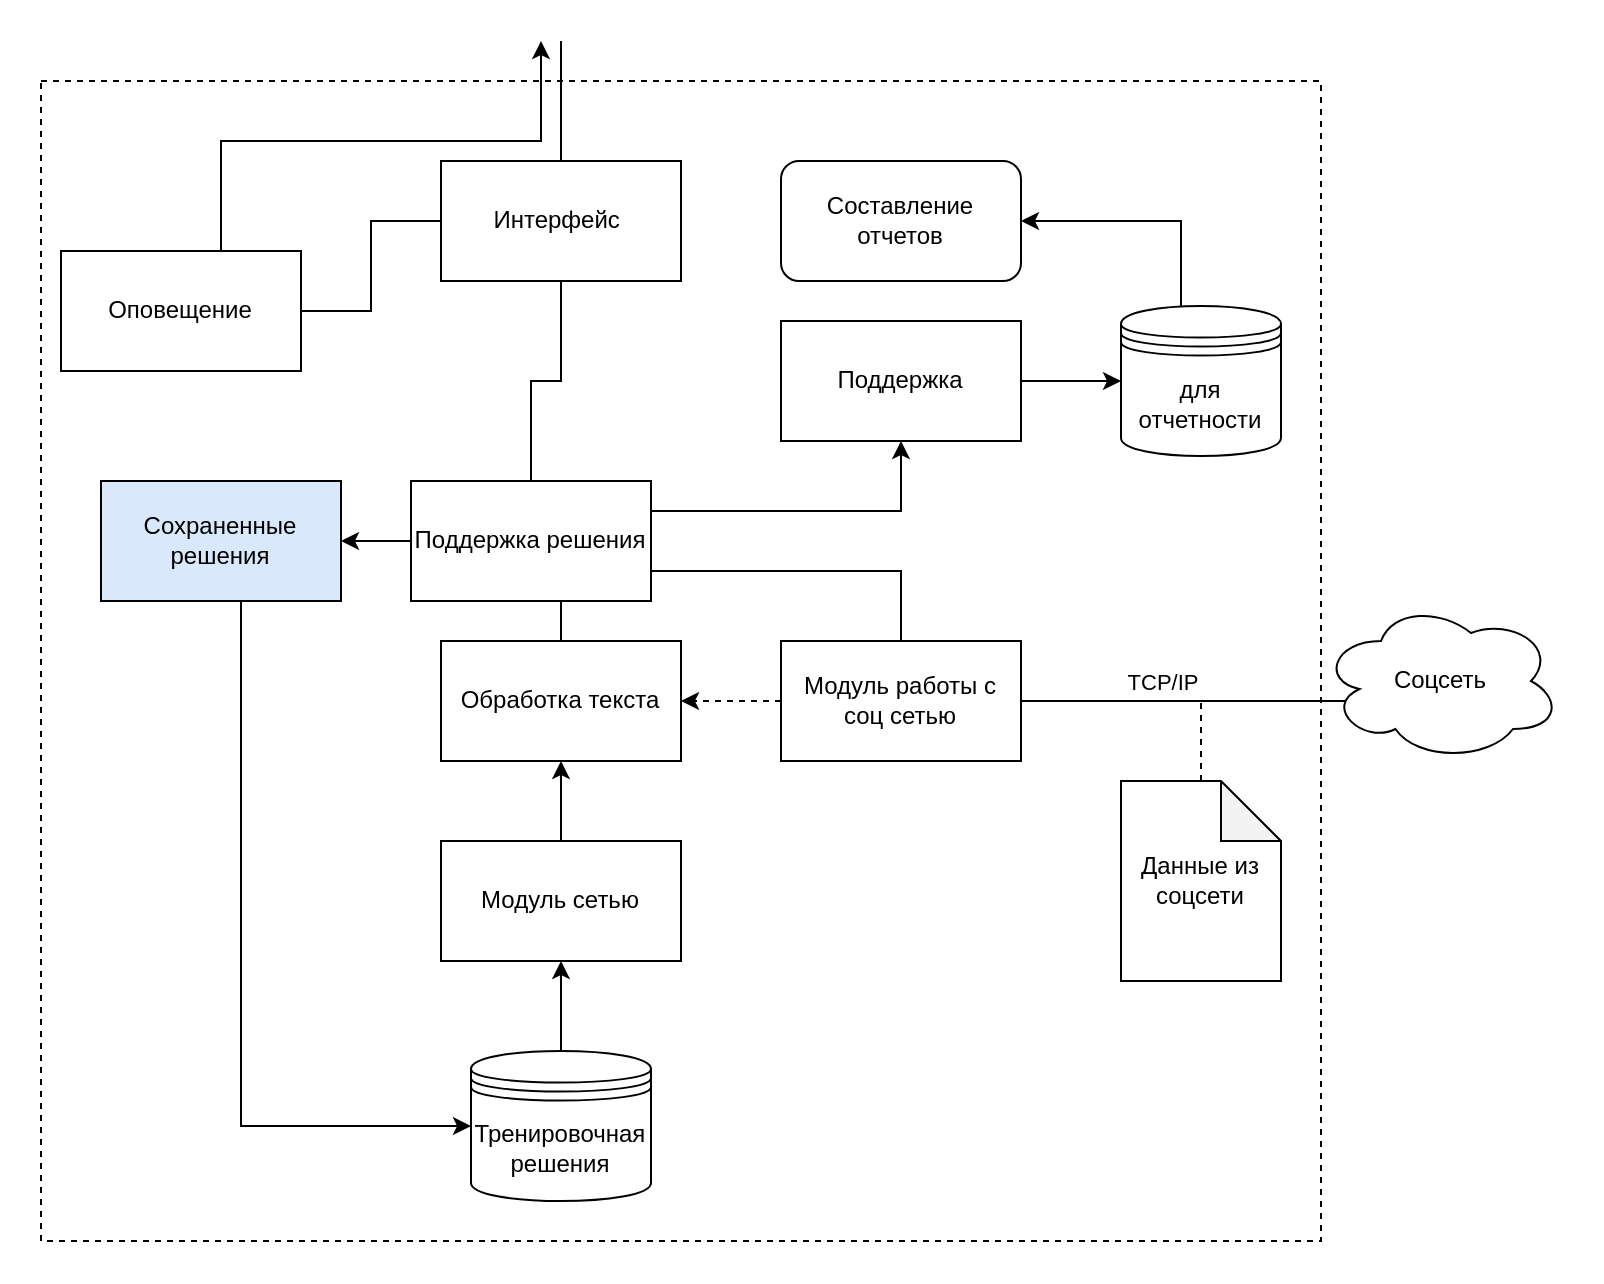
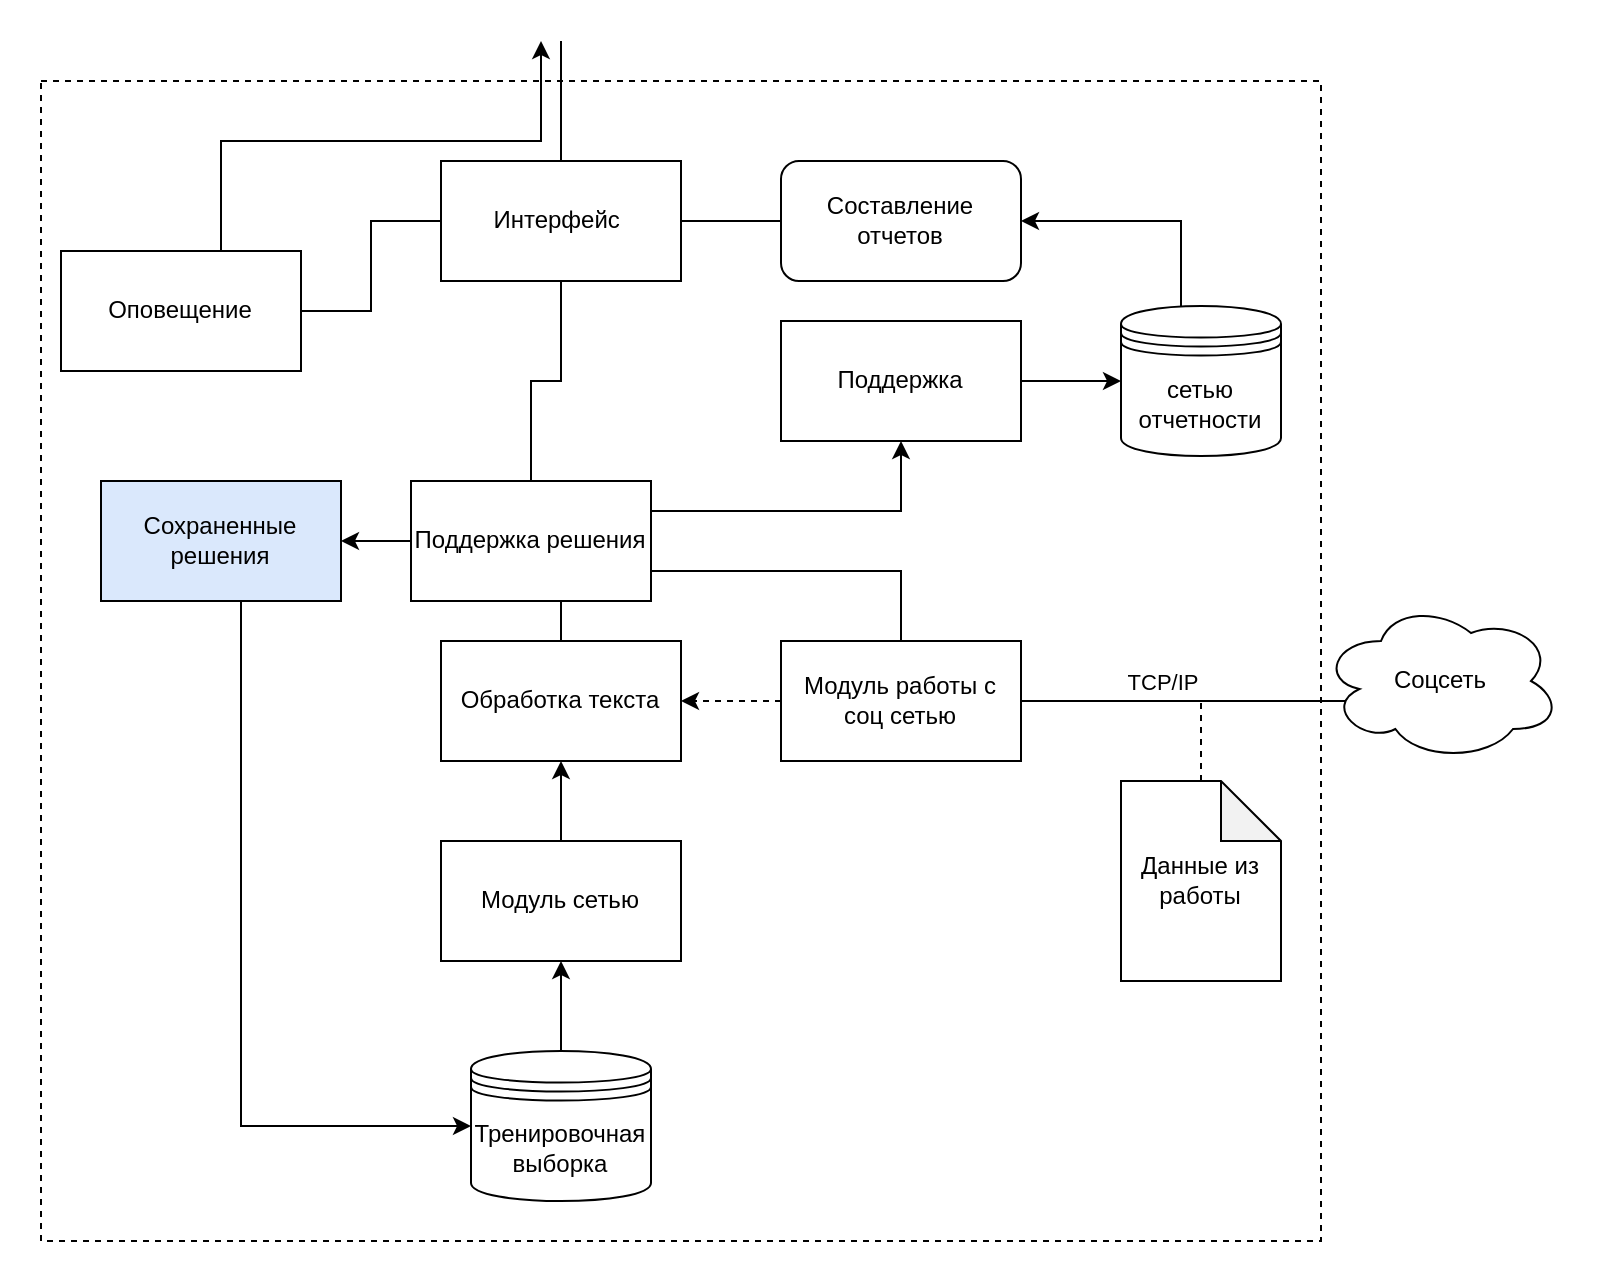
none -> (731, 221)
(1201, 405) -> (1201, 405)
(1201, 881) -> (1201, 881)
(561, 1149) -> (561, 1149)
